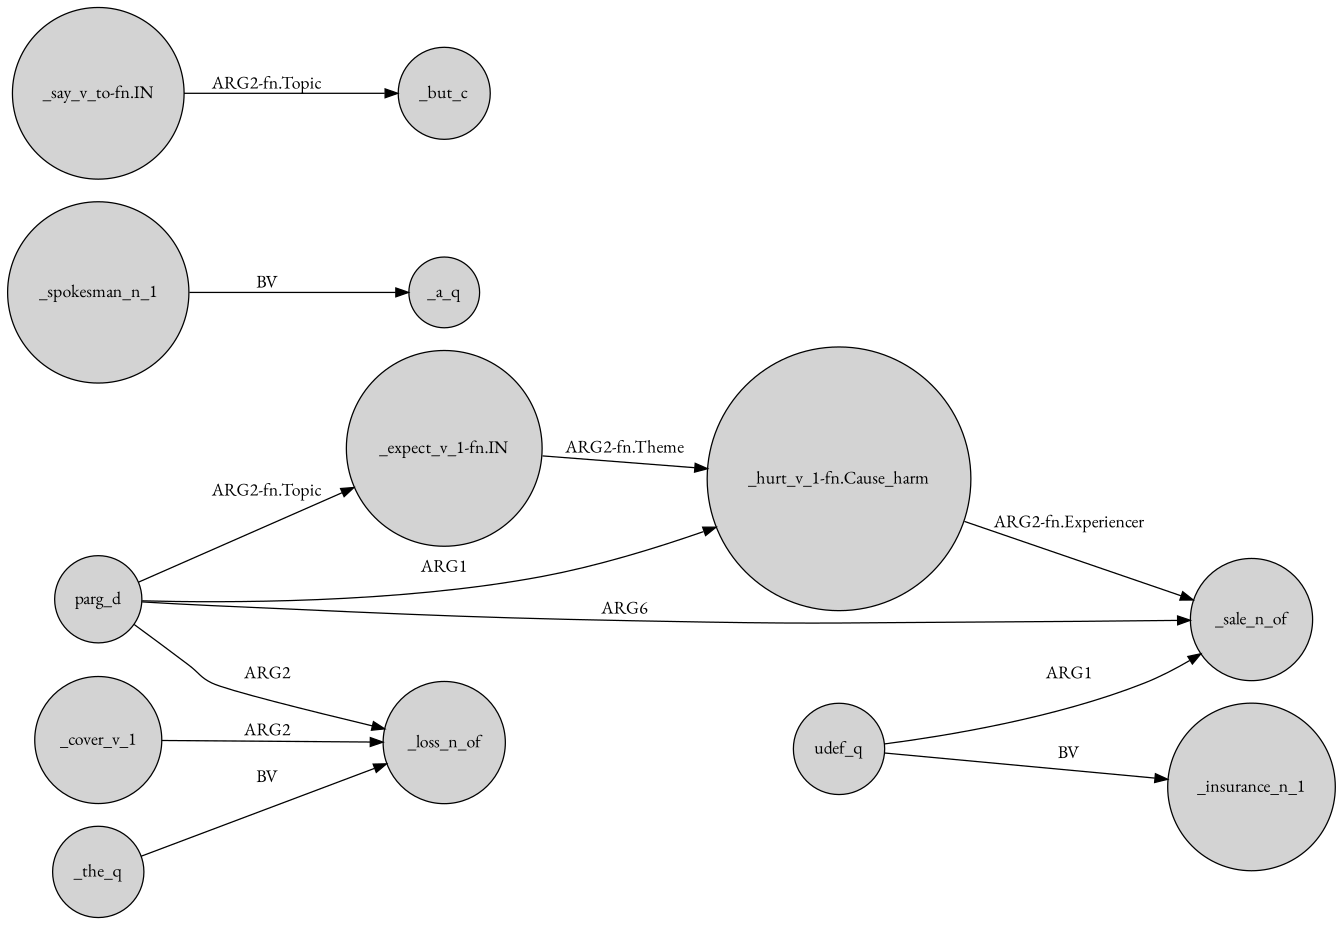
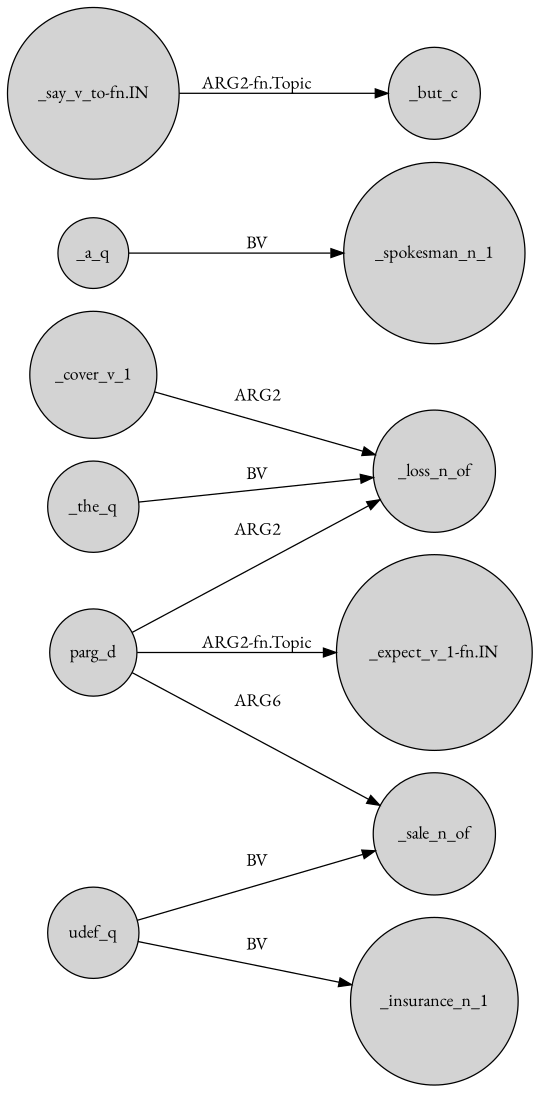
(293, 292) -> (230, 253)
(839, 479) -> none
(1069, 673) -> (258, 861)
